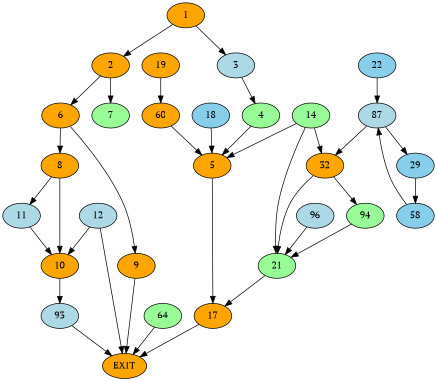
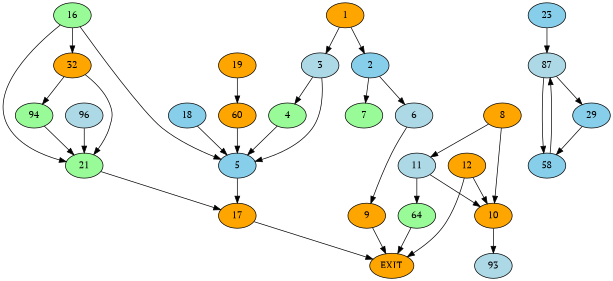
(111, 65) -> (370, 65)
(377, 65) -> (547, 15)
(61, 116) -> (414, 116)
(311, 116) -> (72, 15)
none -> (310, 131)
(60, 137) -> none
(354, 138) -> (542, 112)
(212, 166) -> (237, 166)
none -> (417, 187)
(98, 216) -> (467, 166)
(89, 339) -> none
